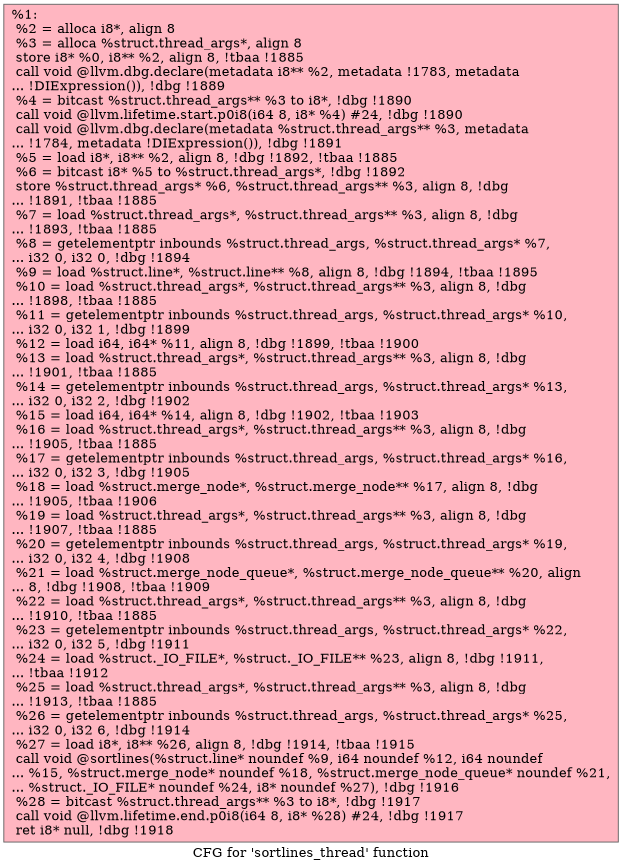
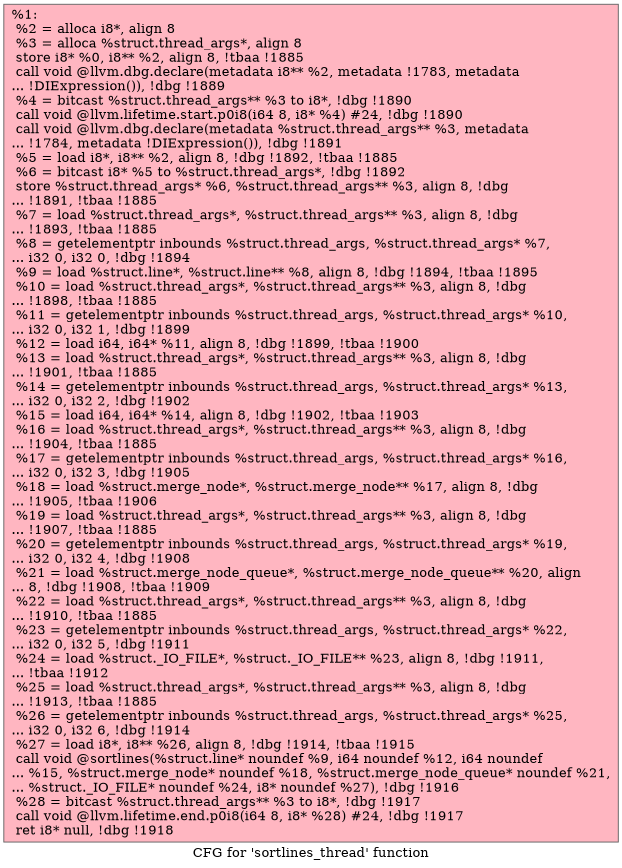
(85, 444) -> (85, 444)
